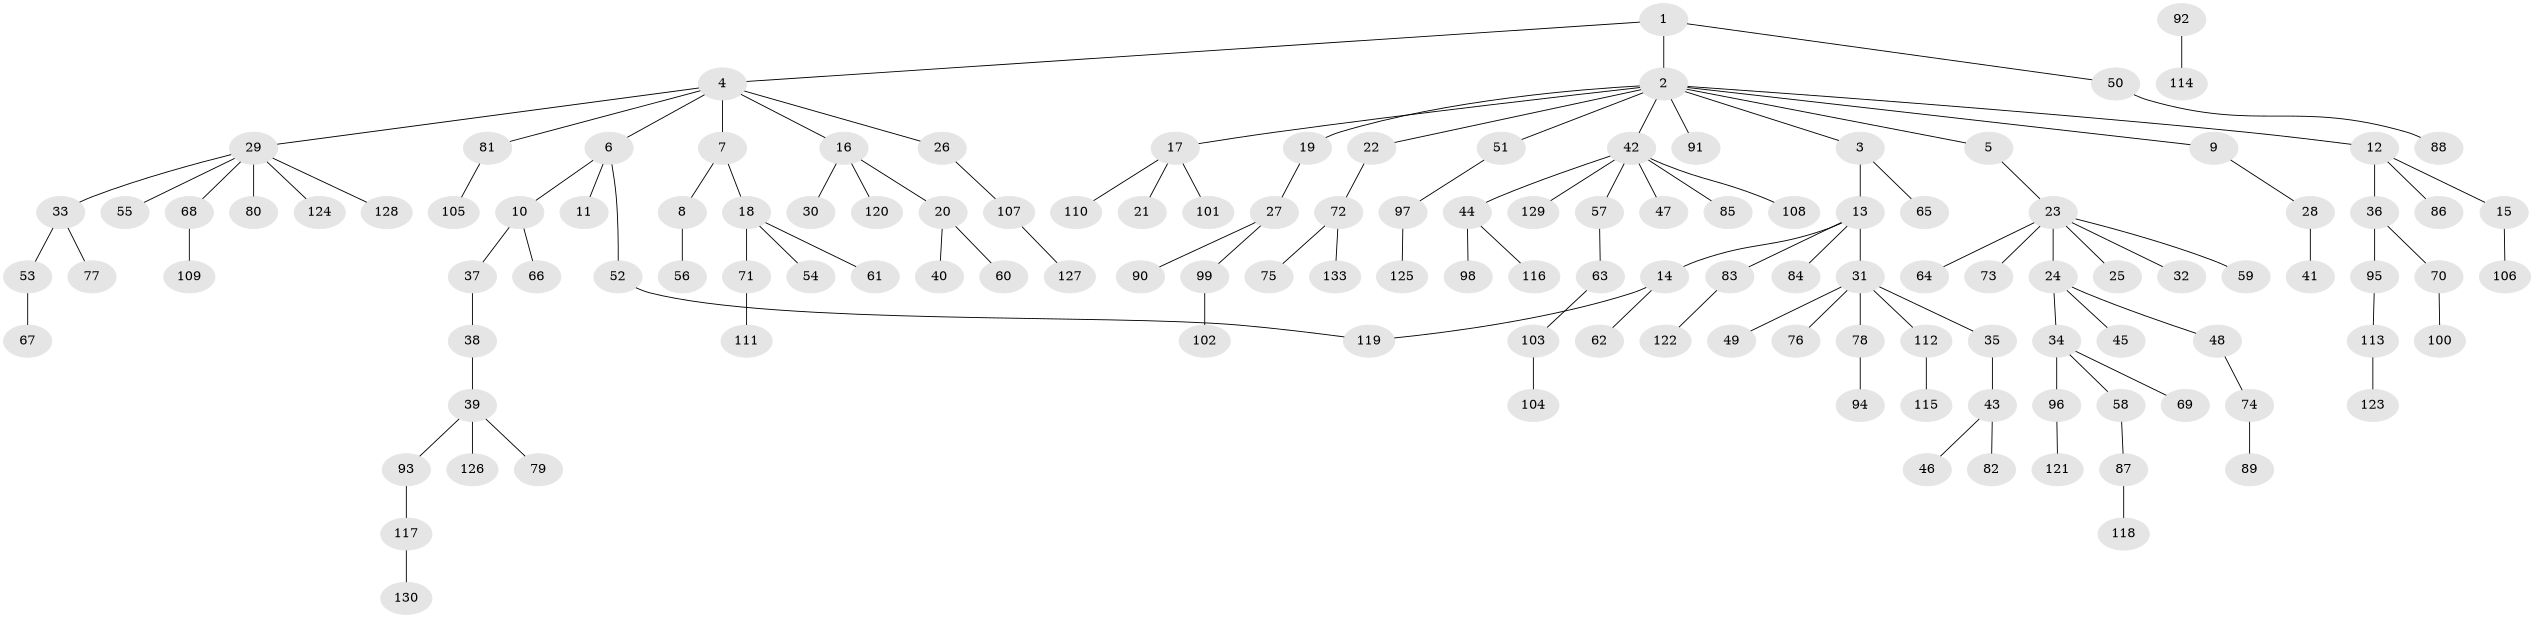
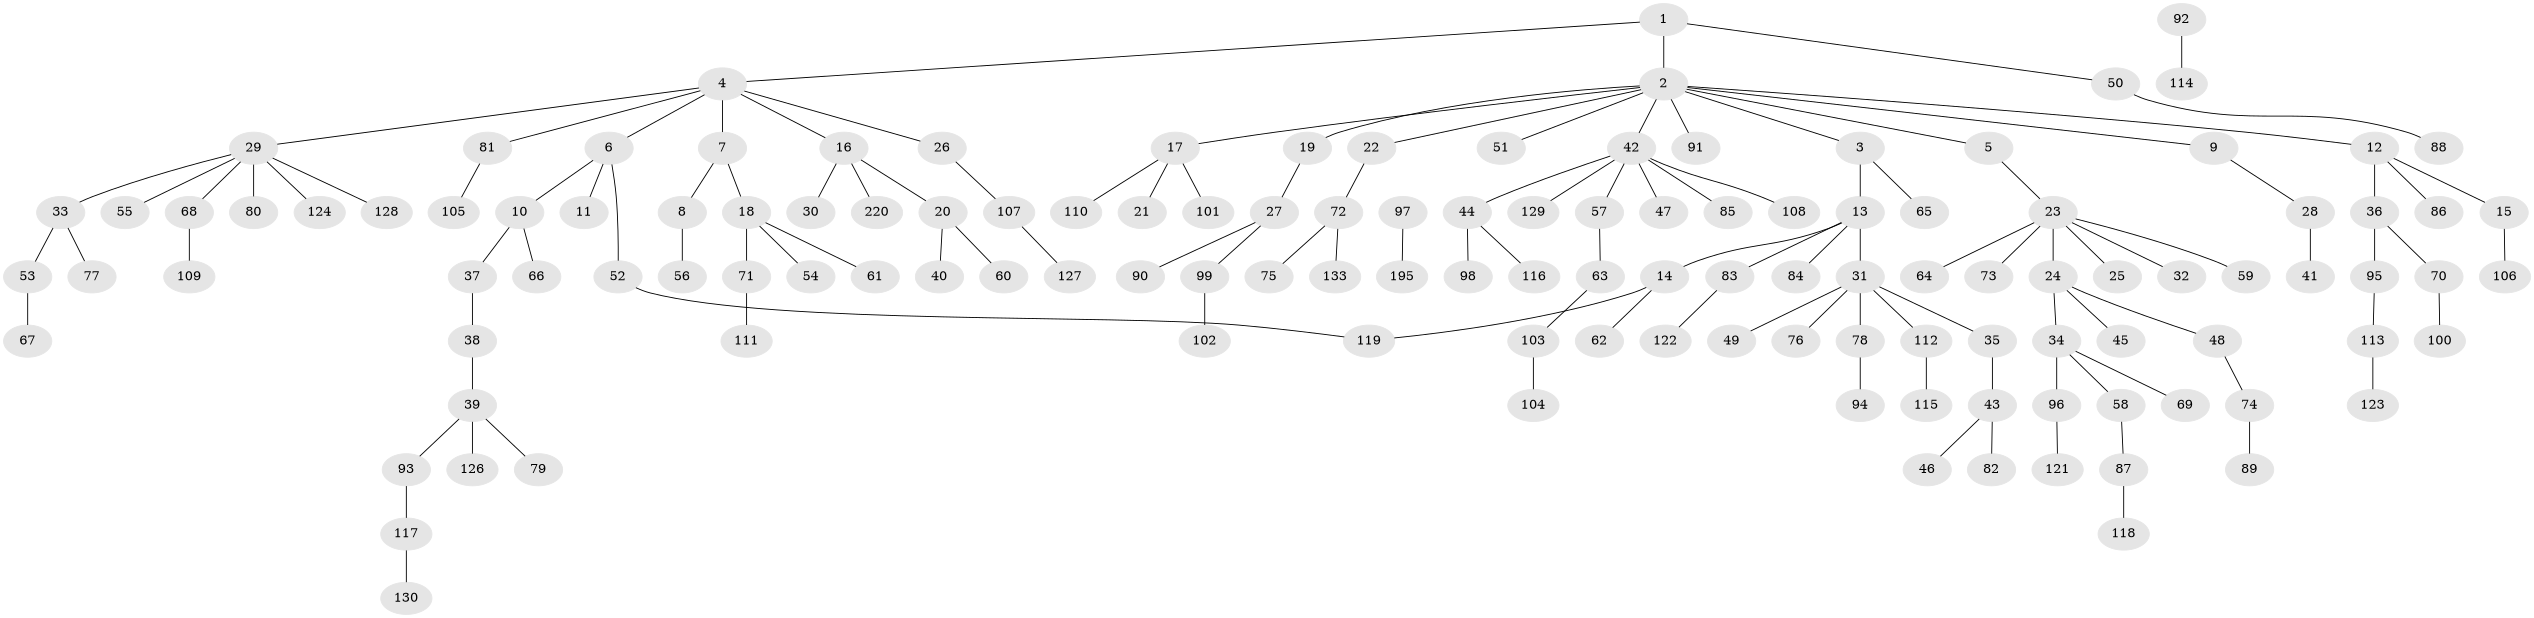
(1452, 180) -> none
(877, 213) -> (877, 213)
(1402, 277) -> (1402, 277)
